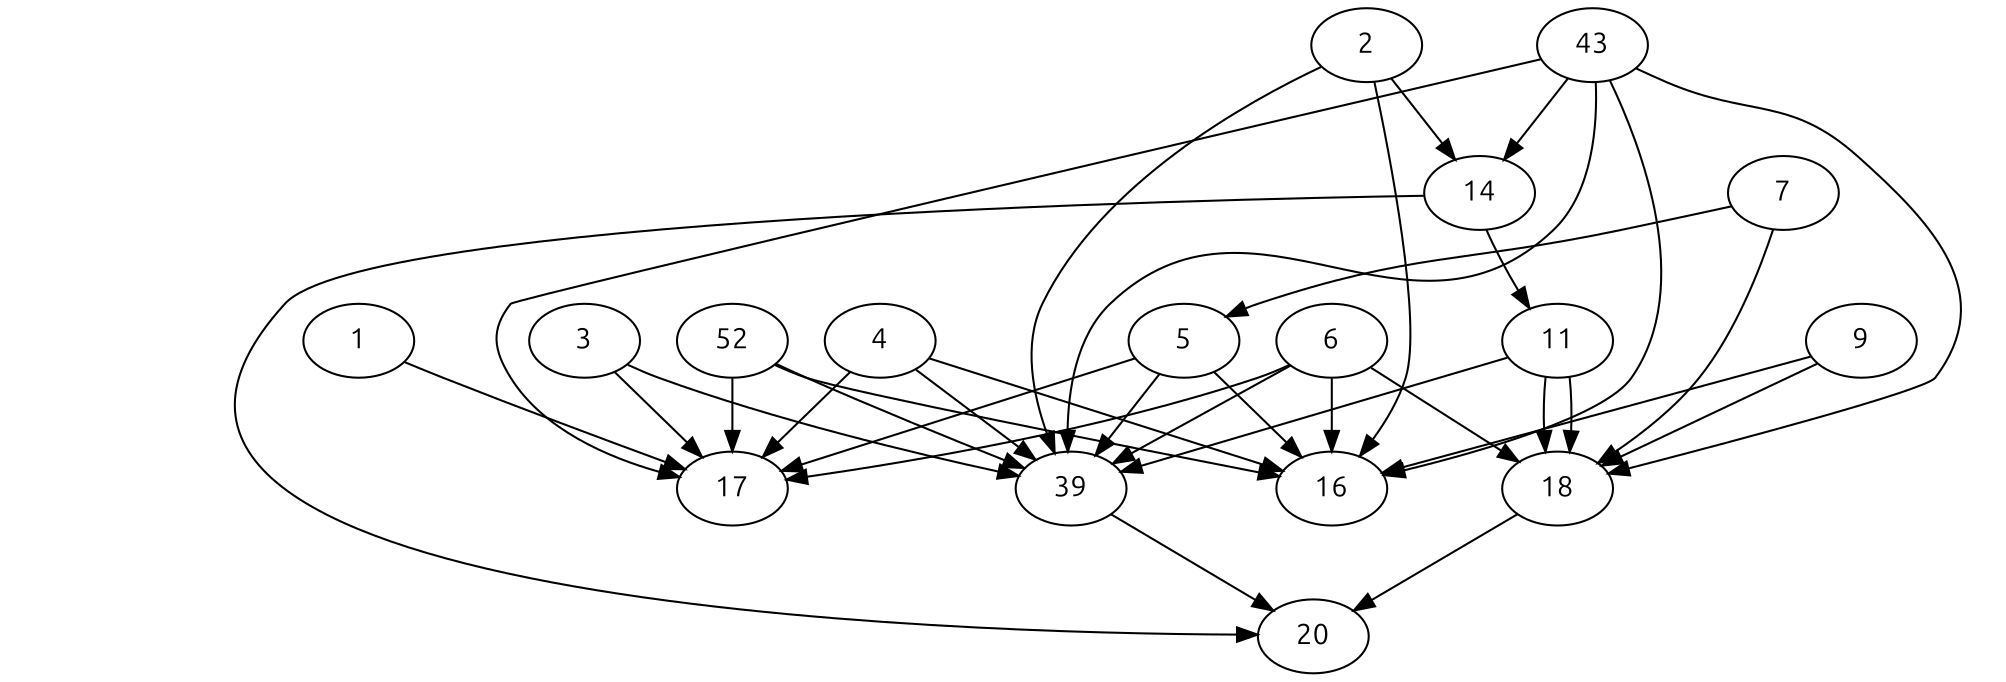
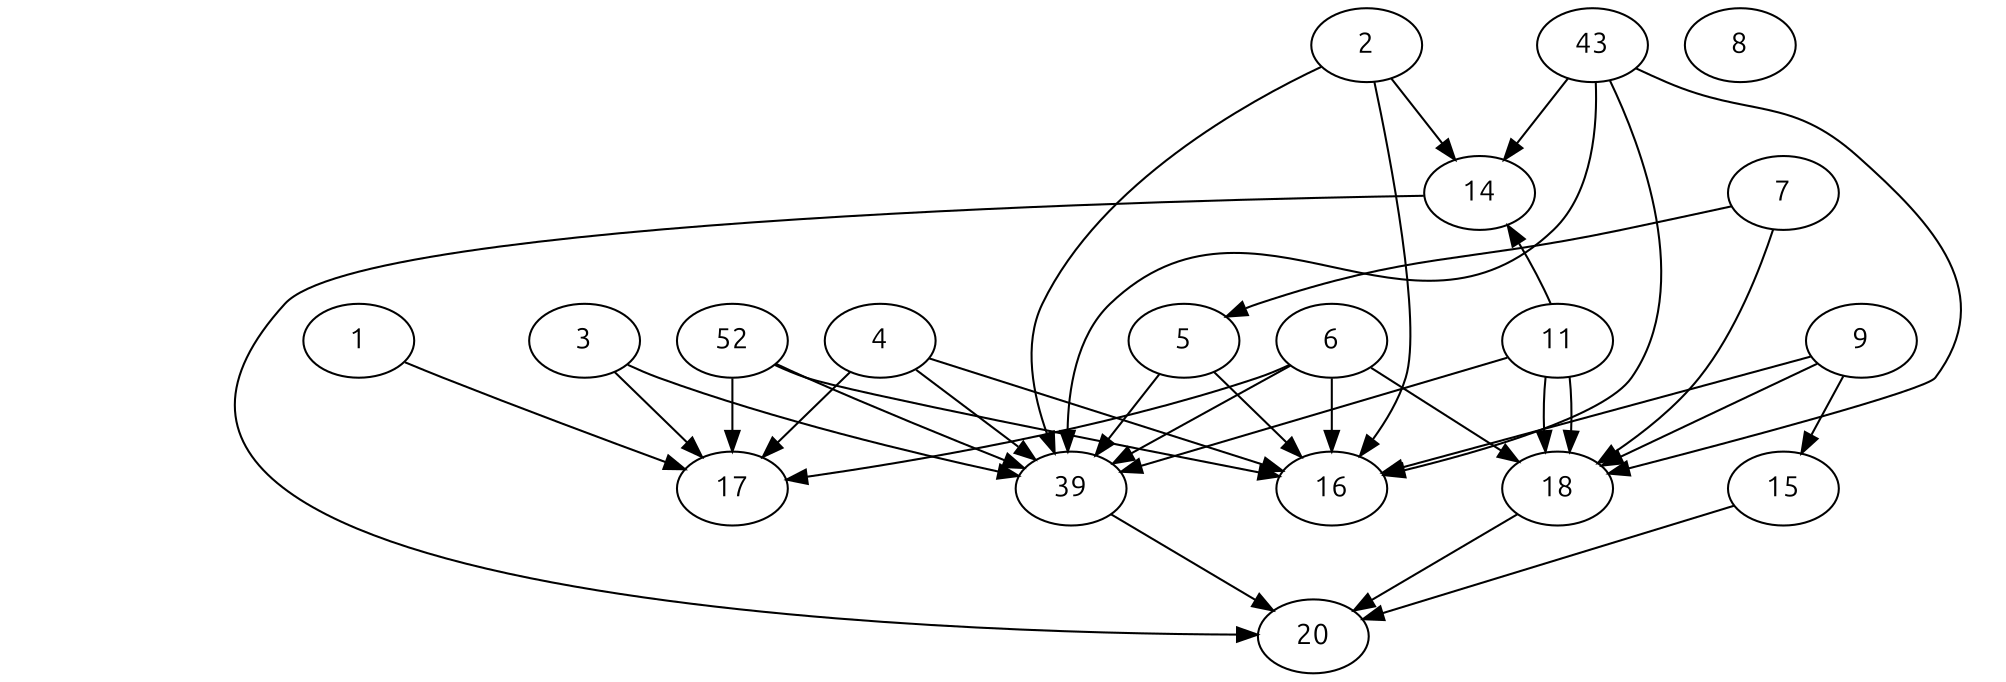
none -> (1740, 45)
(963, 195) -> none
(1510, 275) -> (1536, 273)
(993, 404) -> none
none -> (1783, 489)
